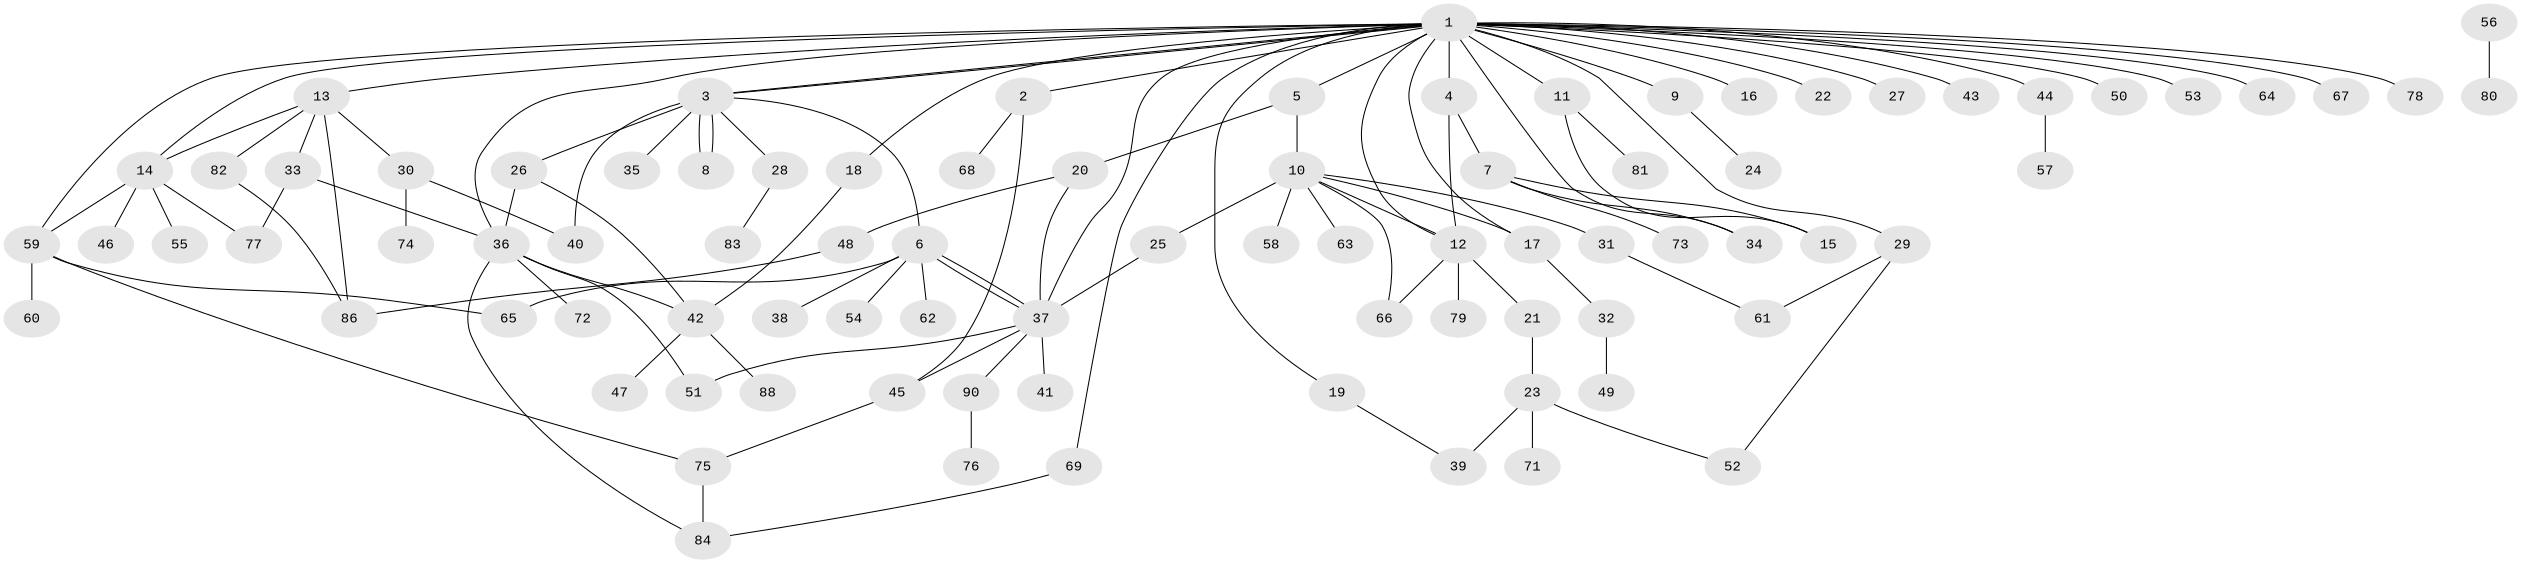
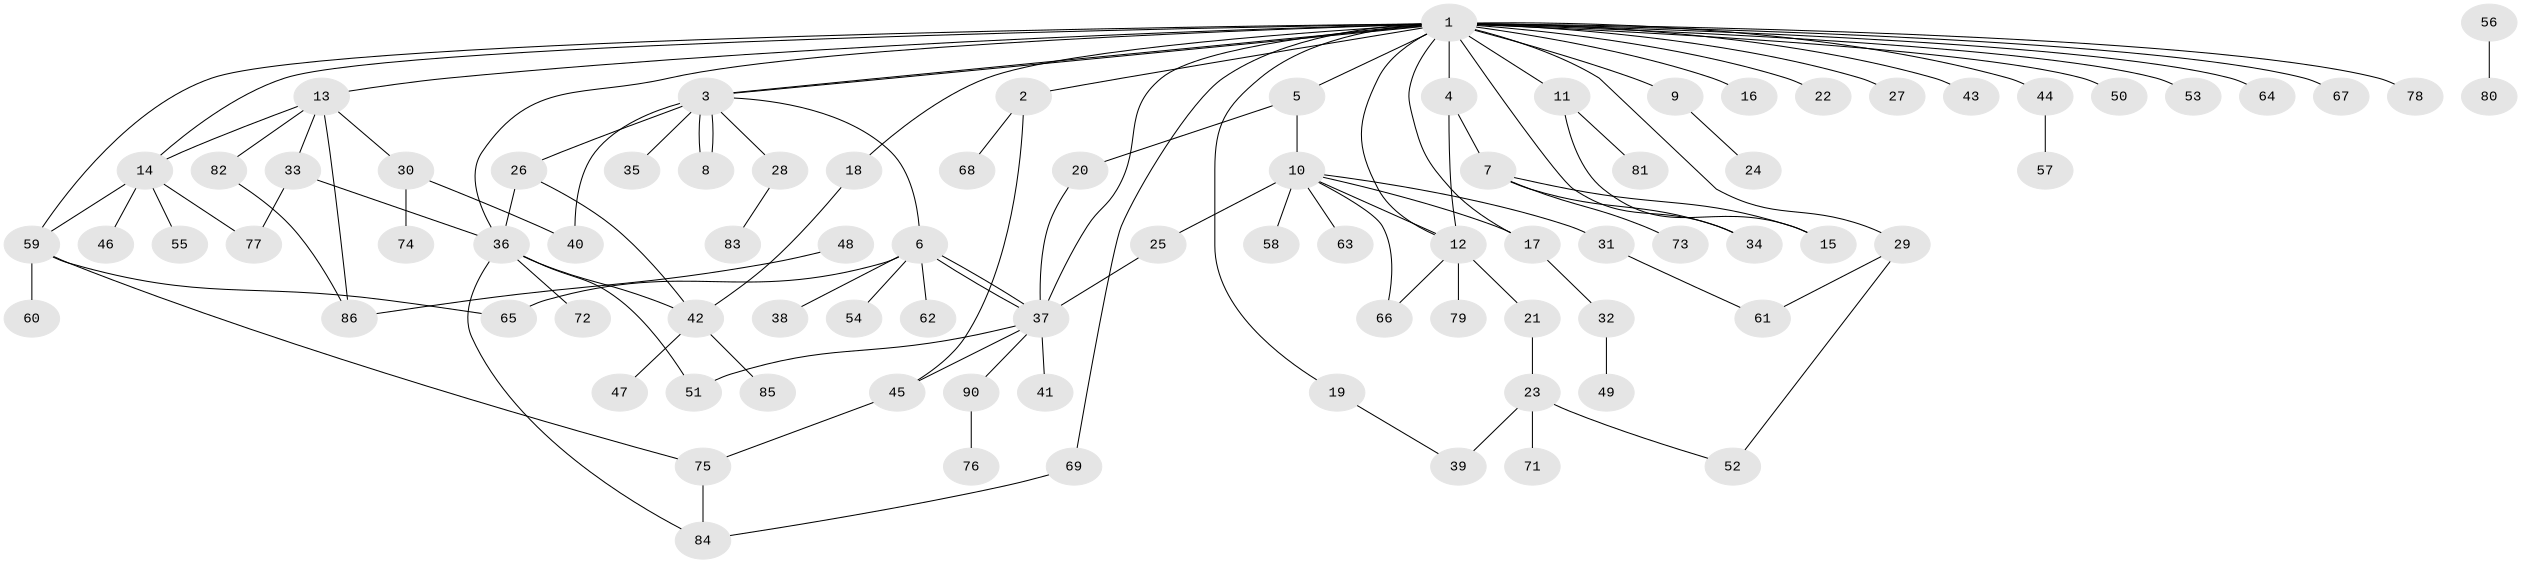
(960, 201) -> none
(768, 393) -> (768, 393)
